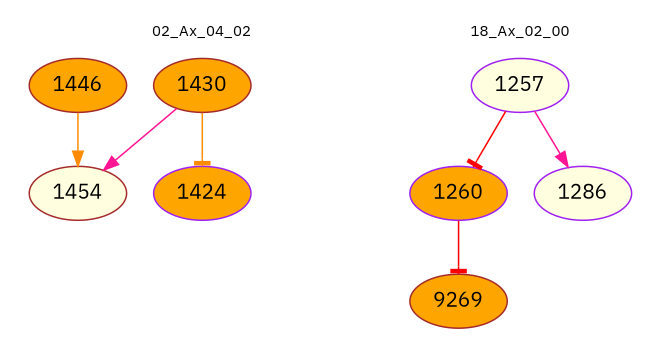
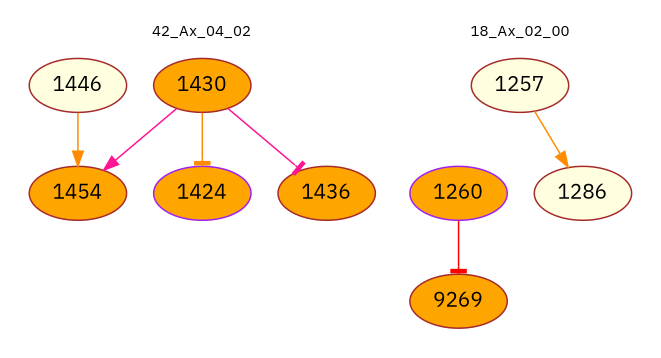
(202, 32) -> (202, 32)
(78, 85) -> (78, 85)
(520, 85) -> (520, 85)
(547, 133) -> (547, 133)
(491, 136) -> none
(78, 193) -> (78, 193)
none -> (327, 193)
(583, 193) -> (583, 193)
